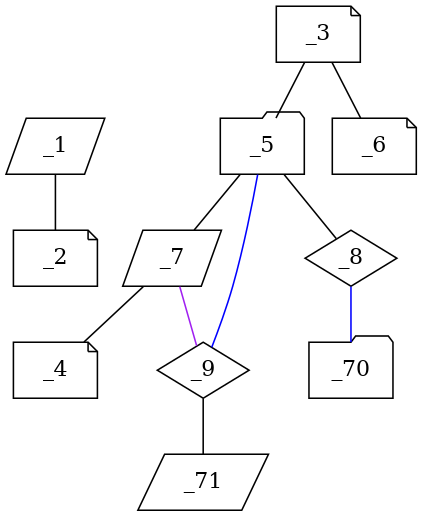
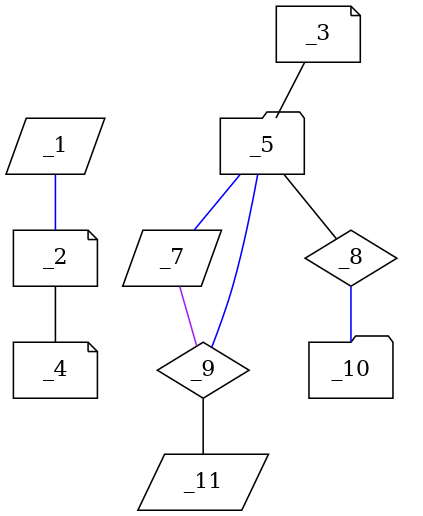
(374, 146) -> none
(55, 202) -> (55, 202)
(217, 202) -> (217, 202)
(114, 314) -> (55, 314)
(351, 370) -> (351, 370)
(203, 482) -> (203, 482)
